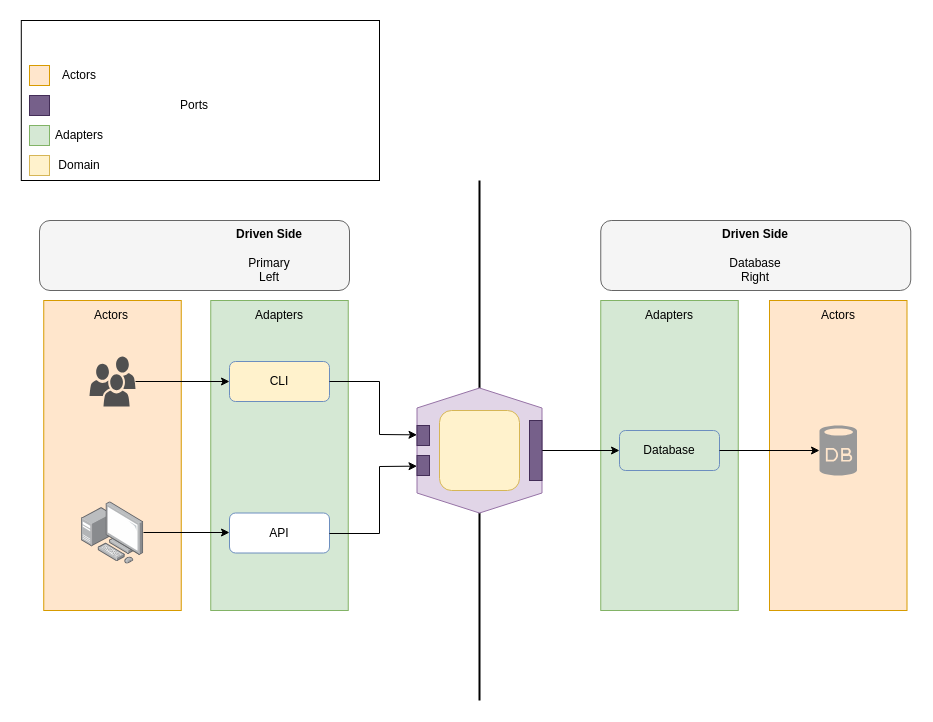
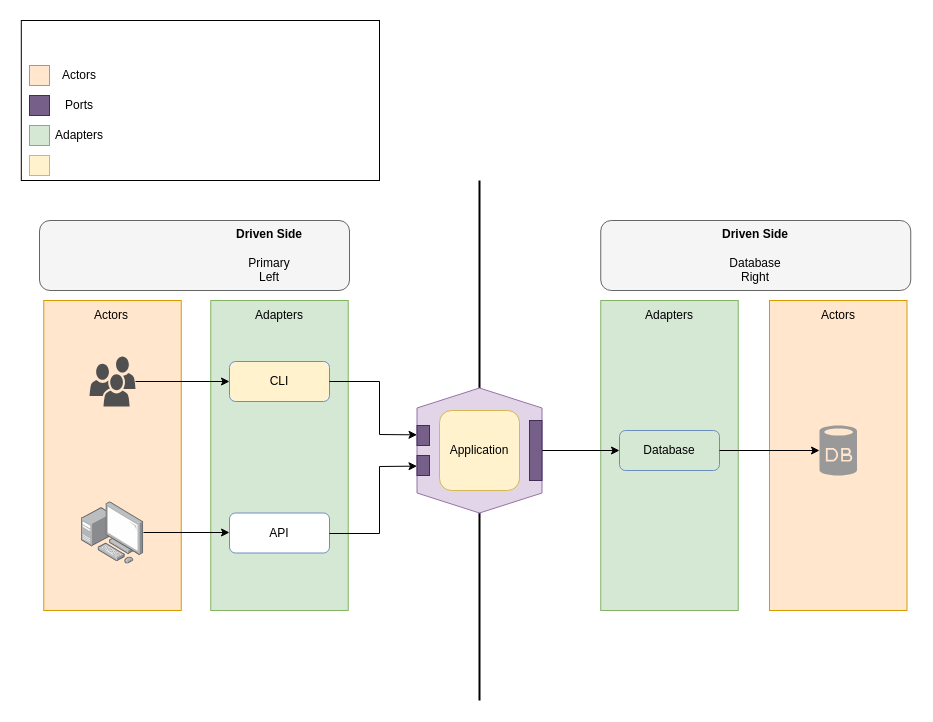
(195, 106) -> (80, 106)
(80, 166) -> none
none -> (480, 451)
